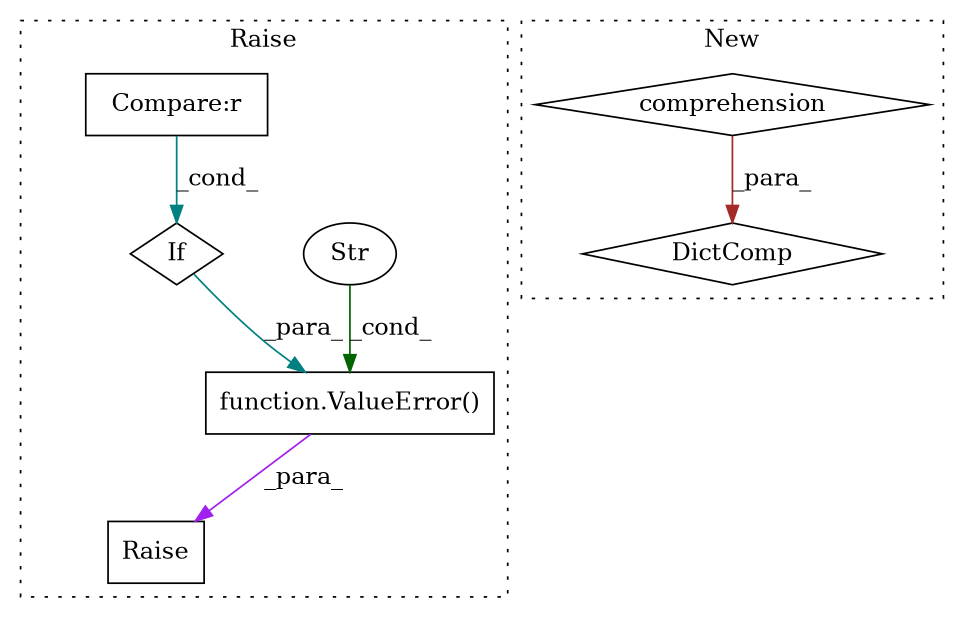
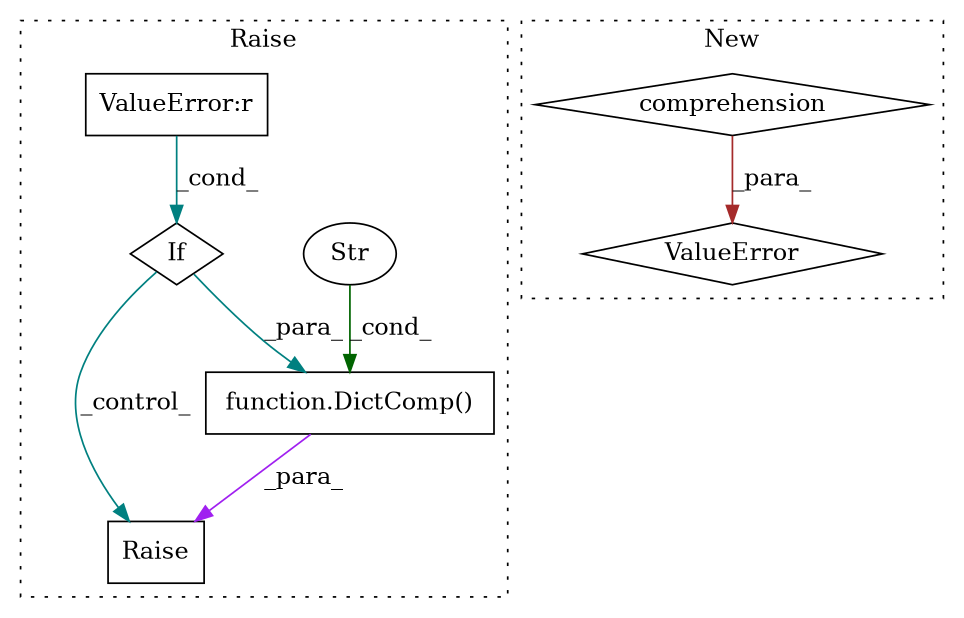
(177, 105) -> (177, 105)
(732, 254) -> (732, 254)
none -> (78, 382)
(350, 403) -> (350, 403)
